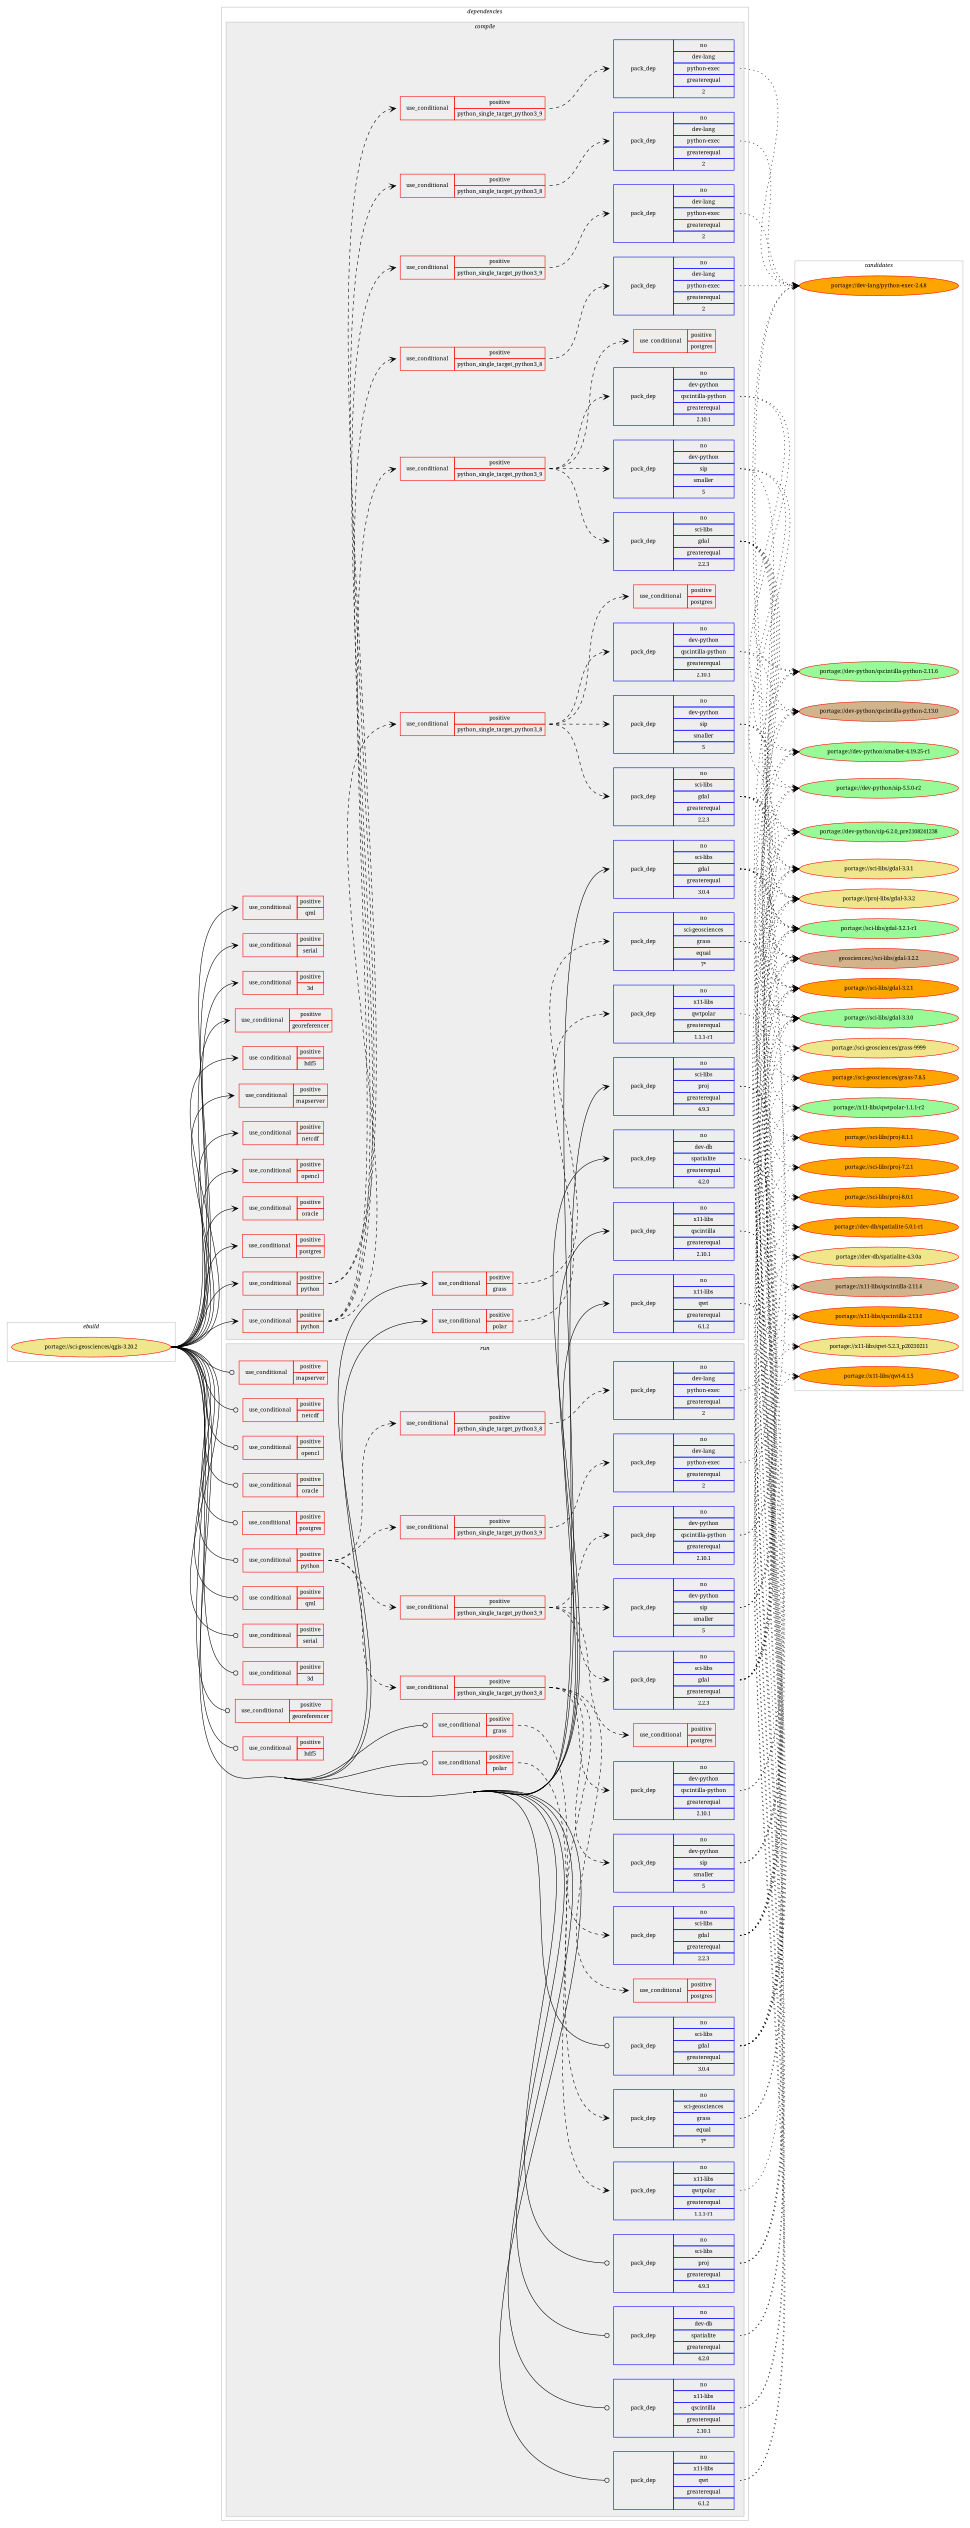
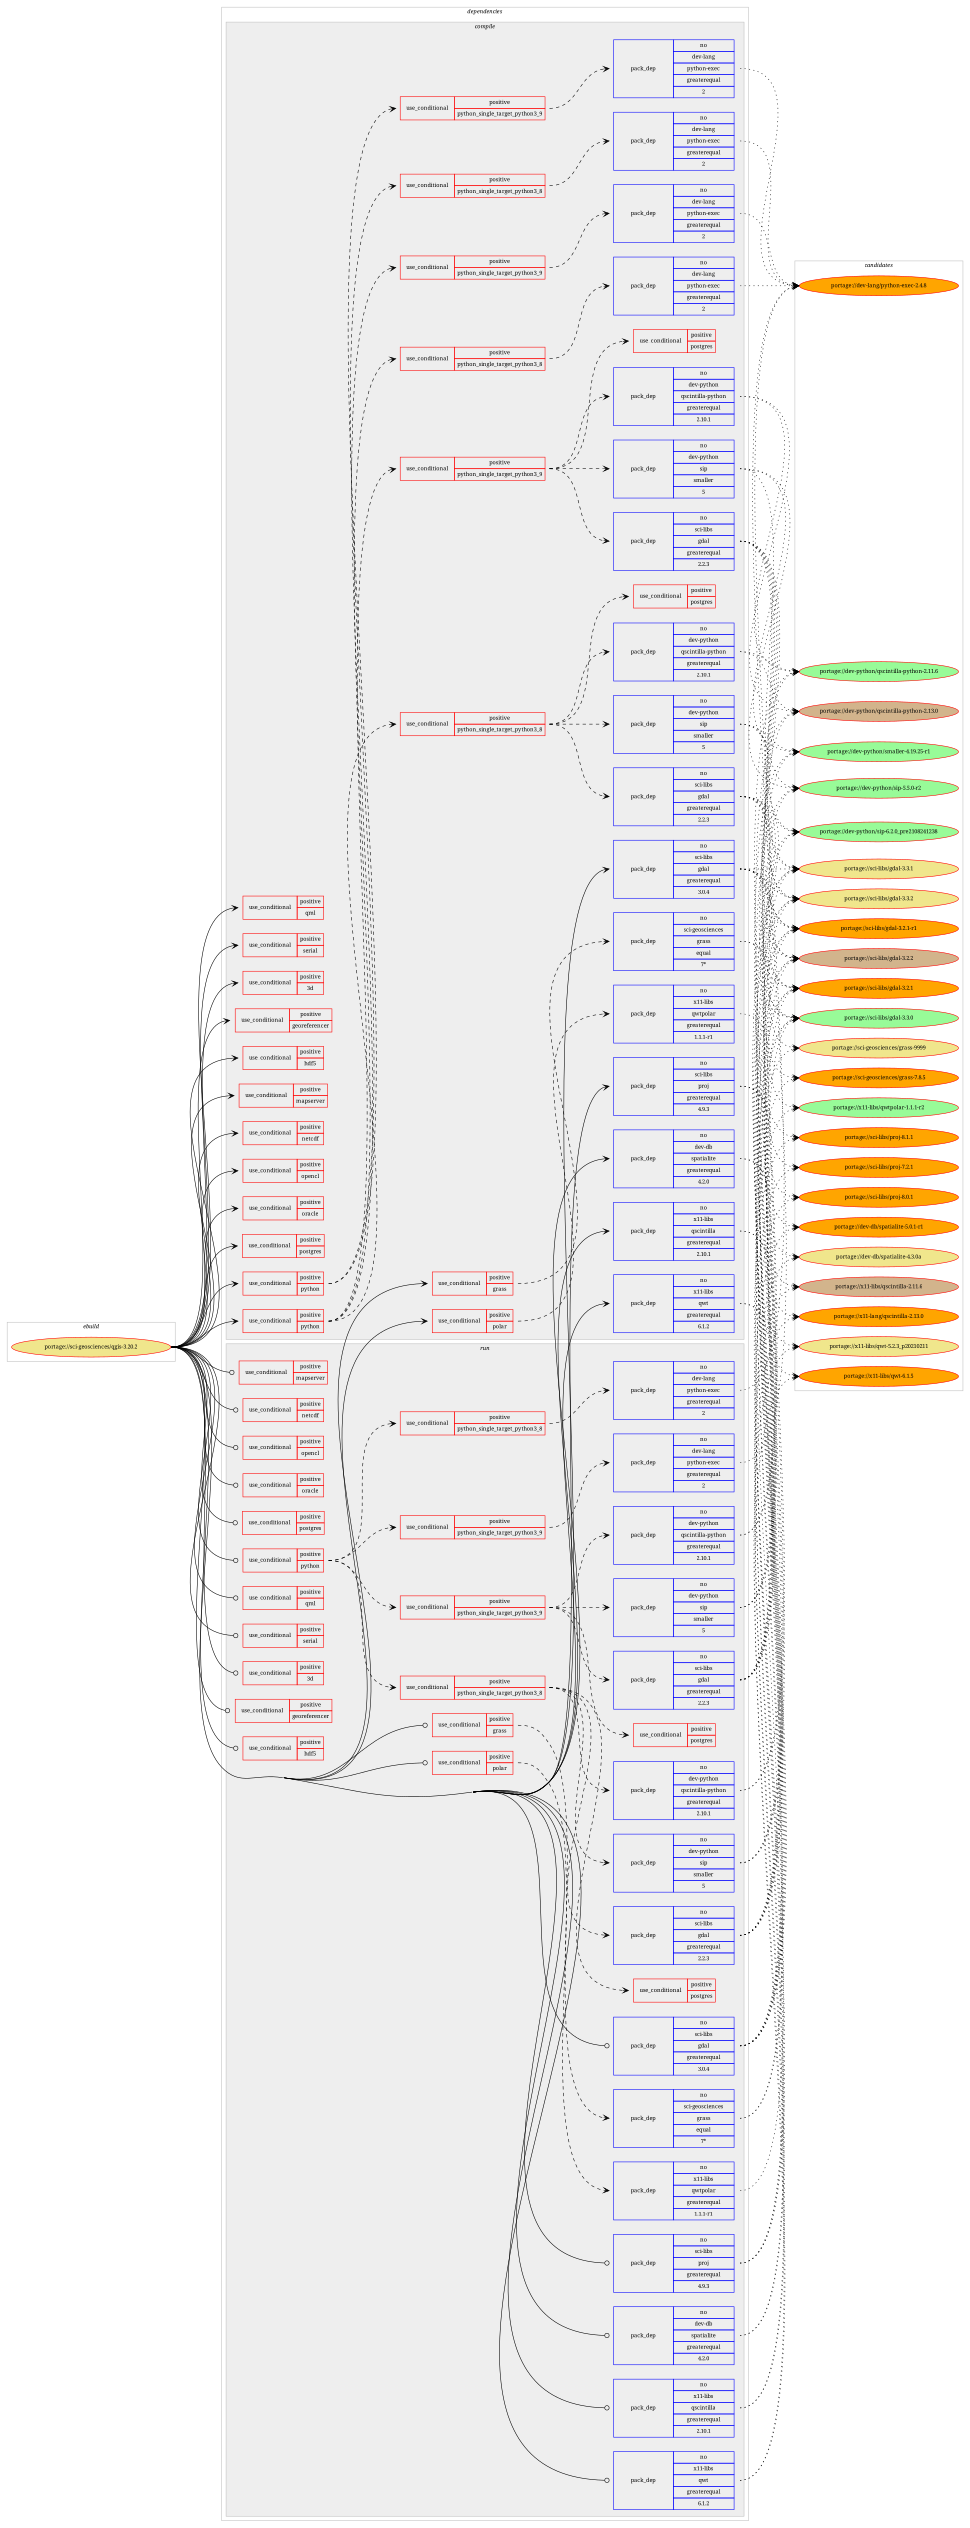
(879, 899) -> (879, 899)
(879, 929) -> (879, 929)
(879, 959) -> (879, 959)
(879, 1317) -> (879, 1317)
